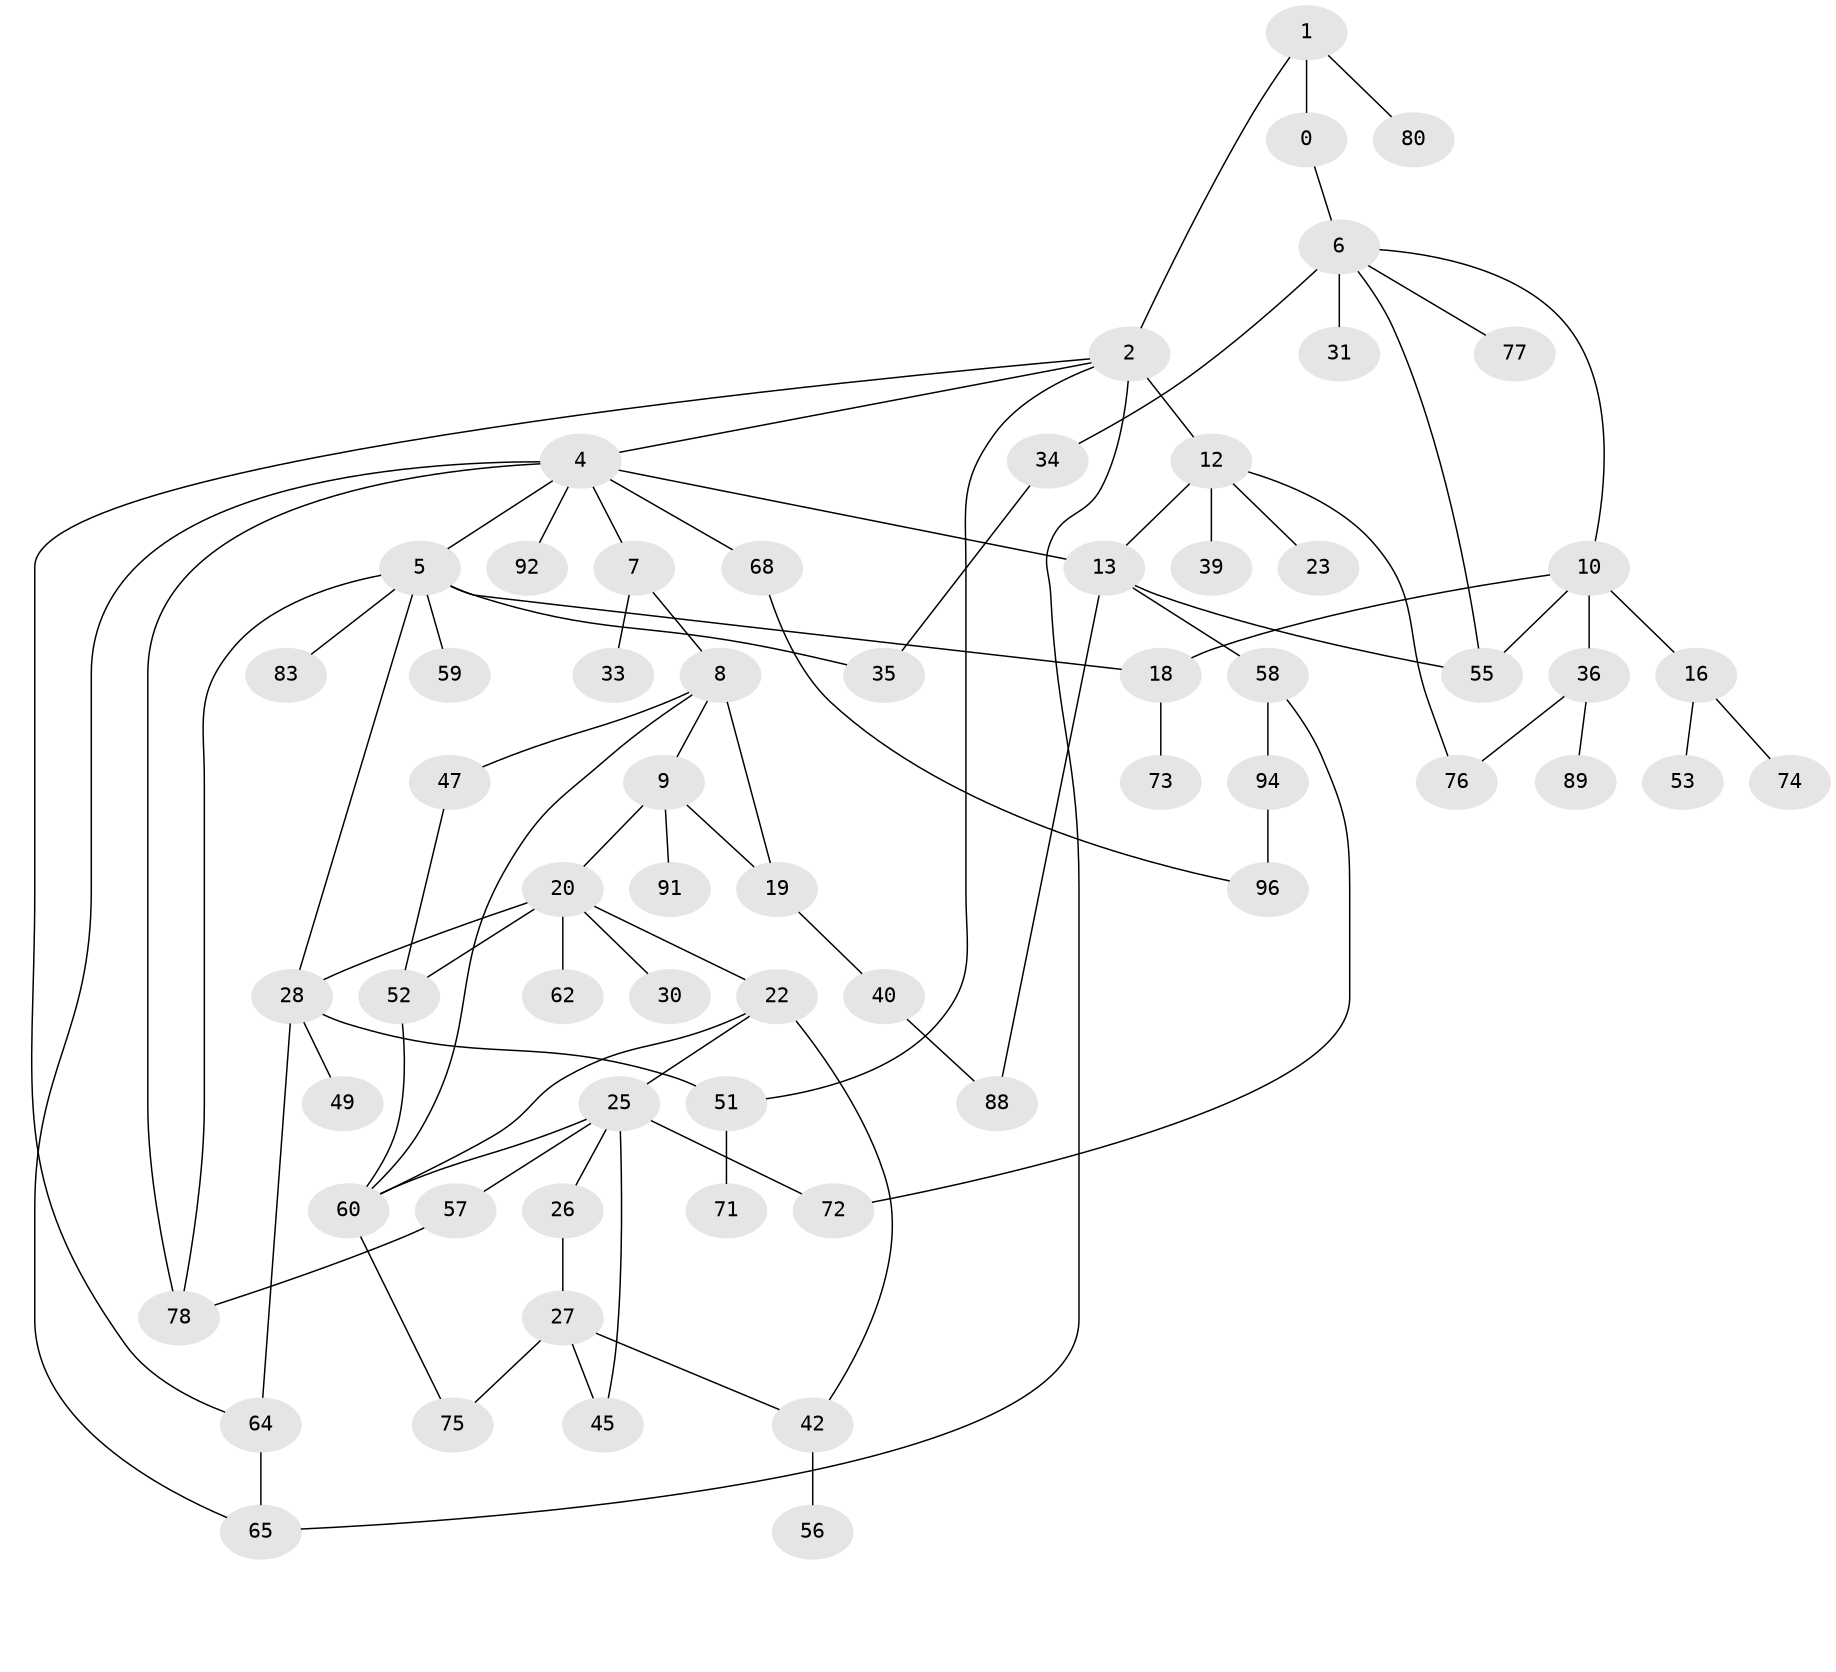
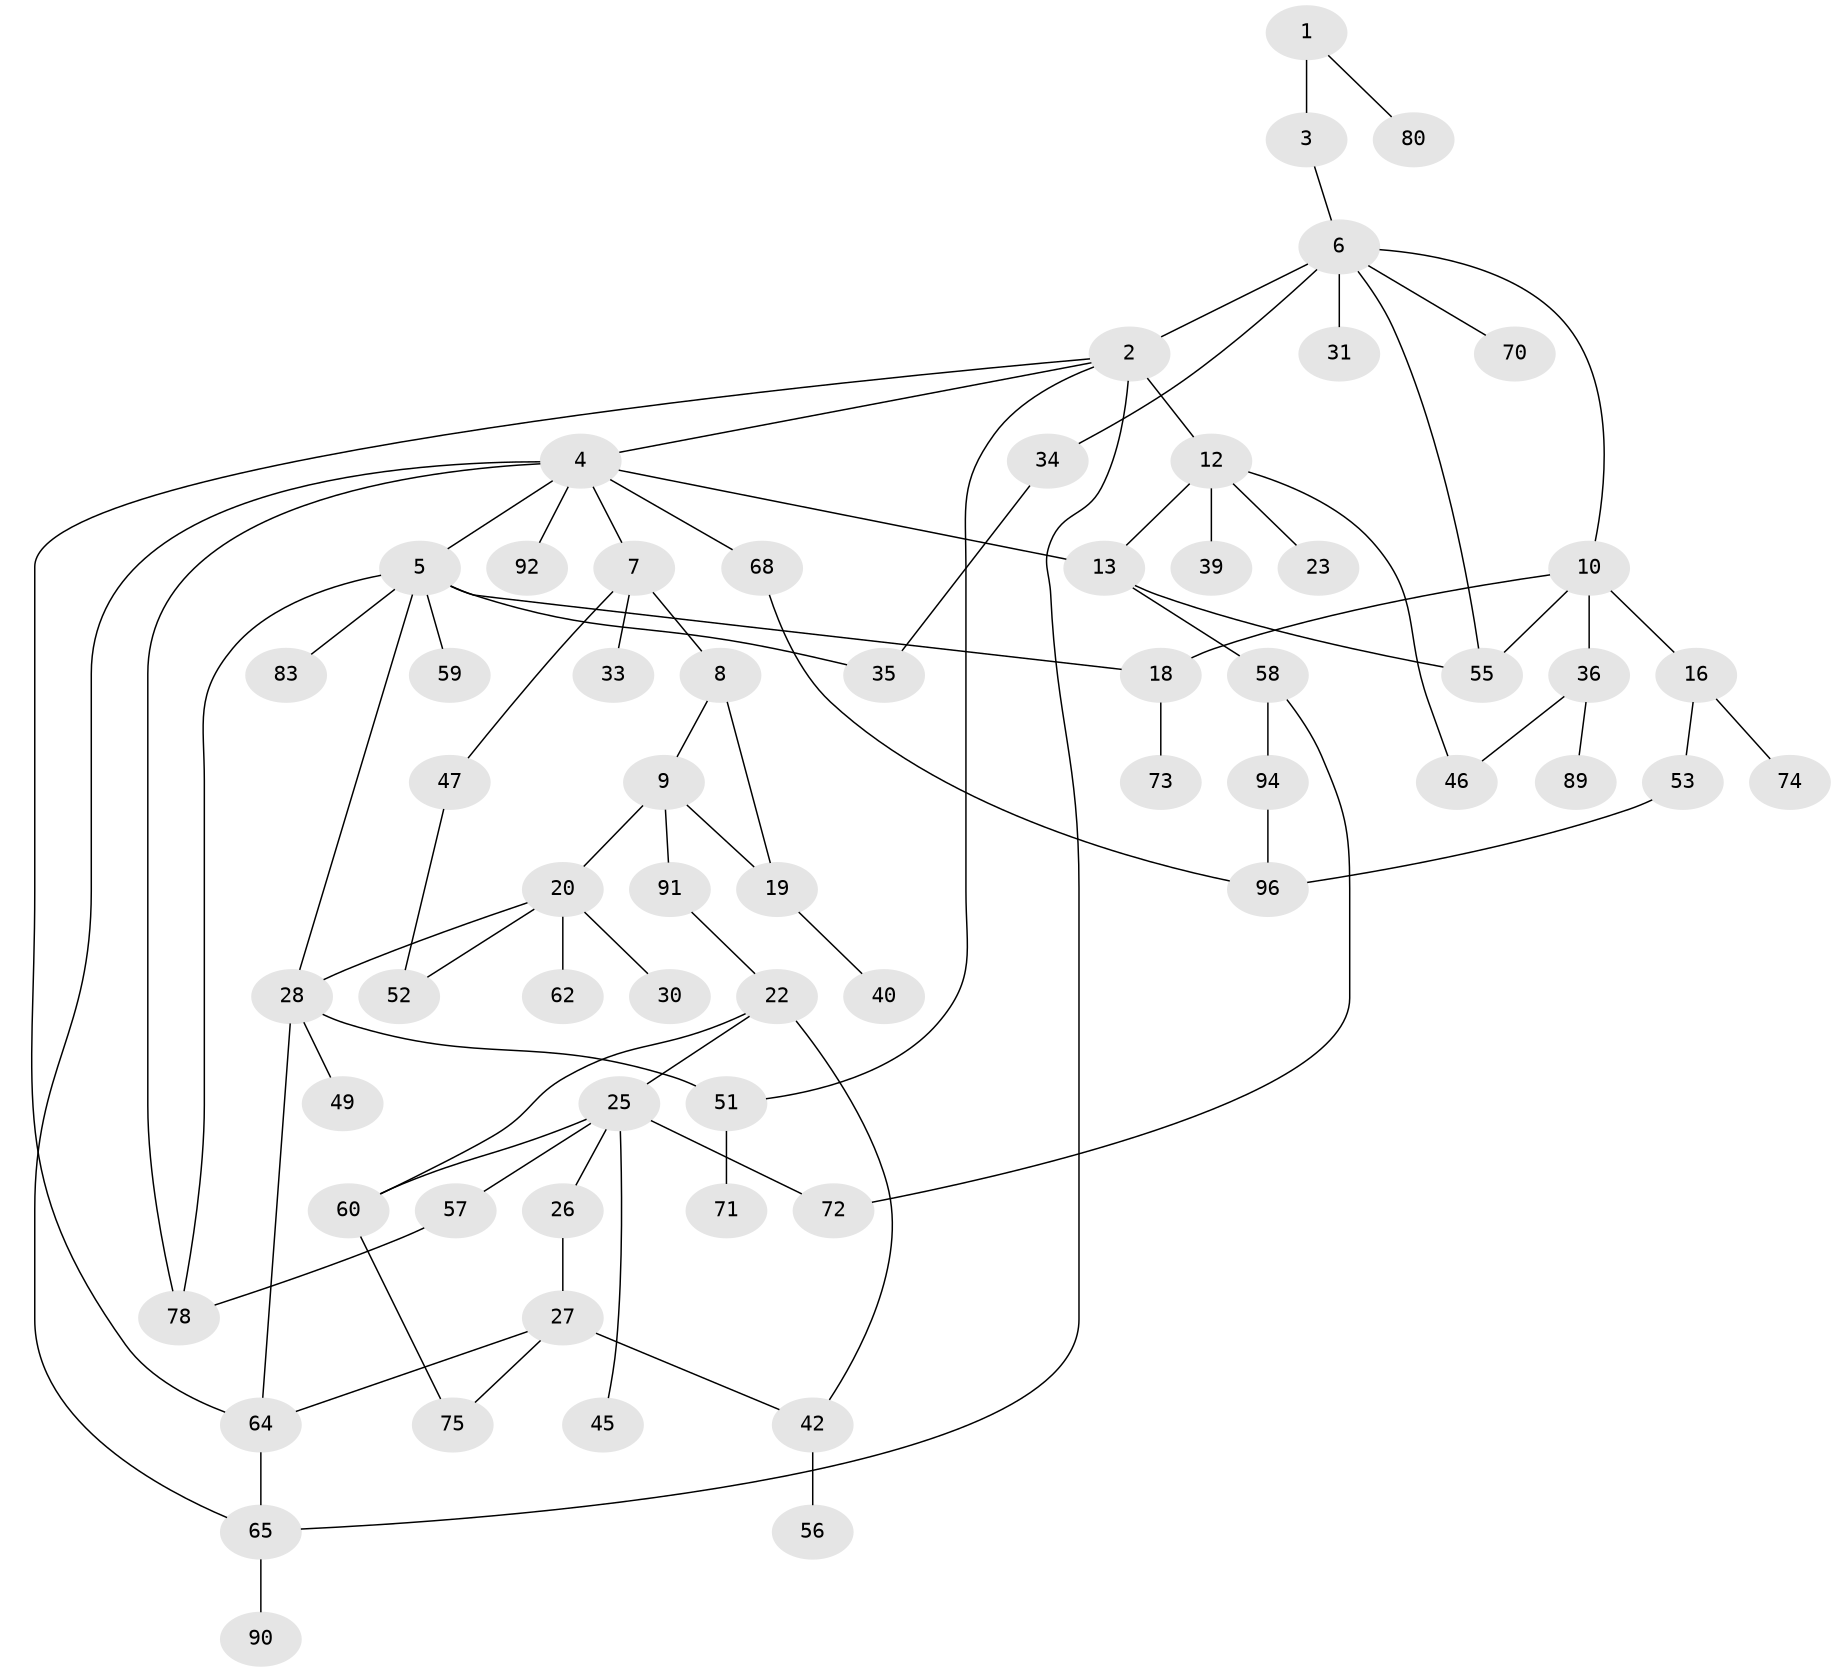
(1307, 140) -> (1307, 140)
(1210, 190) -> (1235, 300)
(1515, 354) -> (1515, 354)
(586, 730) -> (539, 673)
(1457, 782) -> (1457, 782)
none -> (1482, 850)
(491, 898) -> none
(670, 943) -> (723, 943)
(997, 1104) -> none
(401, 1109) -> none
(583, 1371) -> (412, 1372)
none -> (261, 1639)
